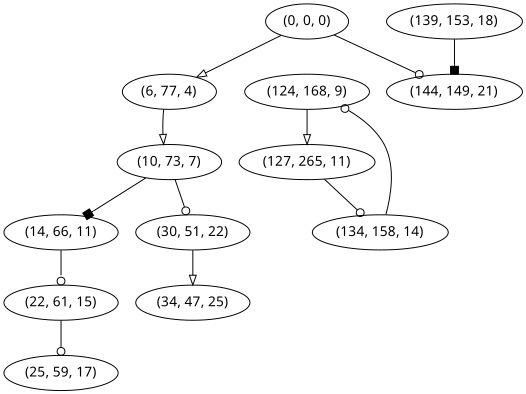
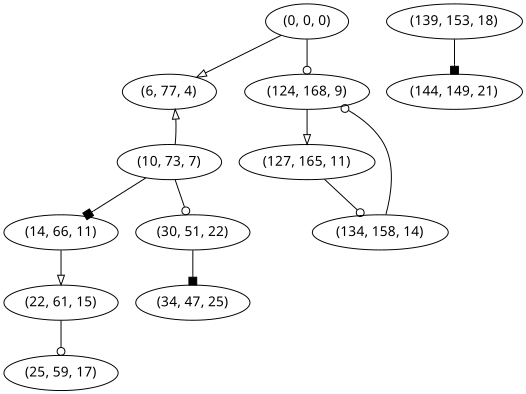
(375, 54) -> (307, 53)
(163, 122) -> (176, 132)
(307, 162) -> (307, 162)
(61, 263) -> (61, 263)
(193, 263) -> (193, 263)
